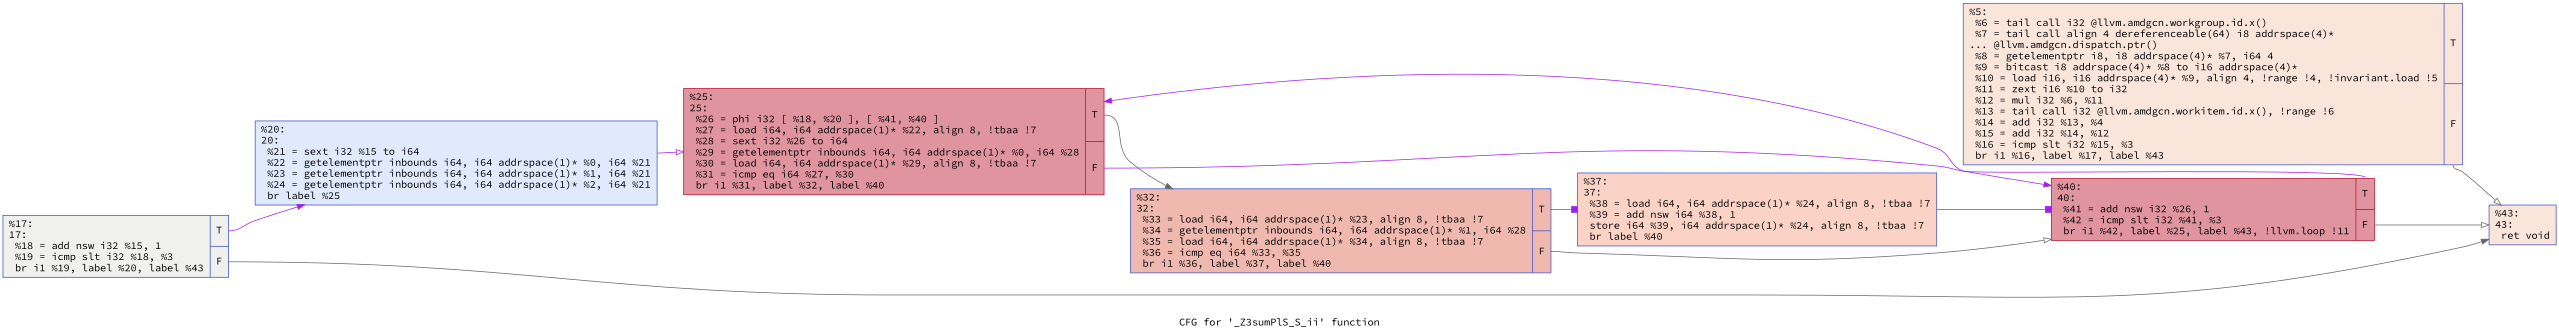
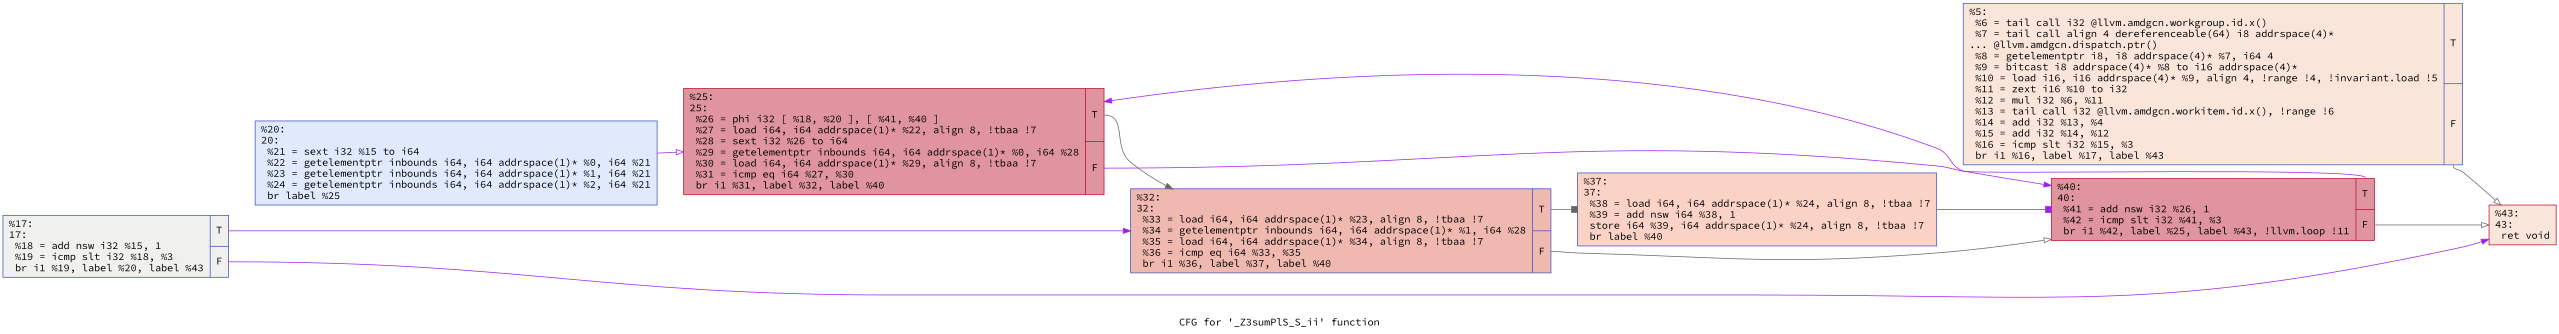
(1560, 209) -> (1560, 209)
(263, 218) -> (676, 231)
(2523, 225) -> (2523, 225)
(1357, 295) -> (1357, 295)
